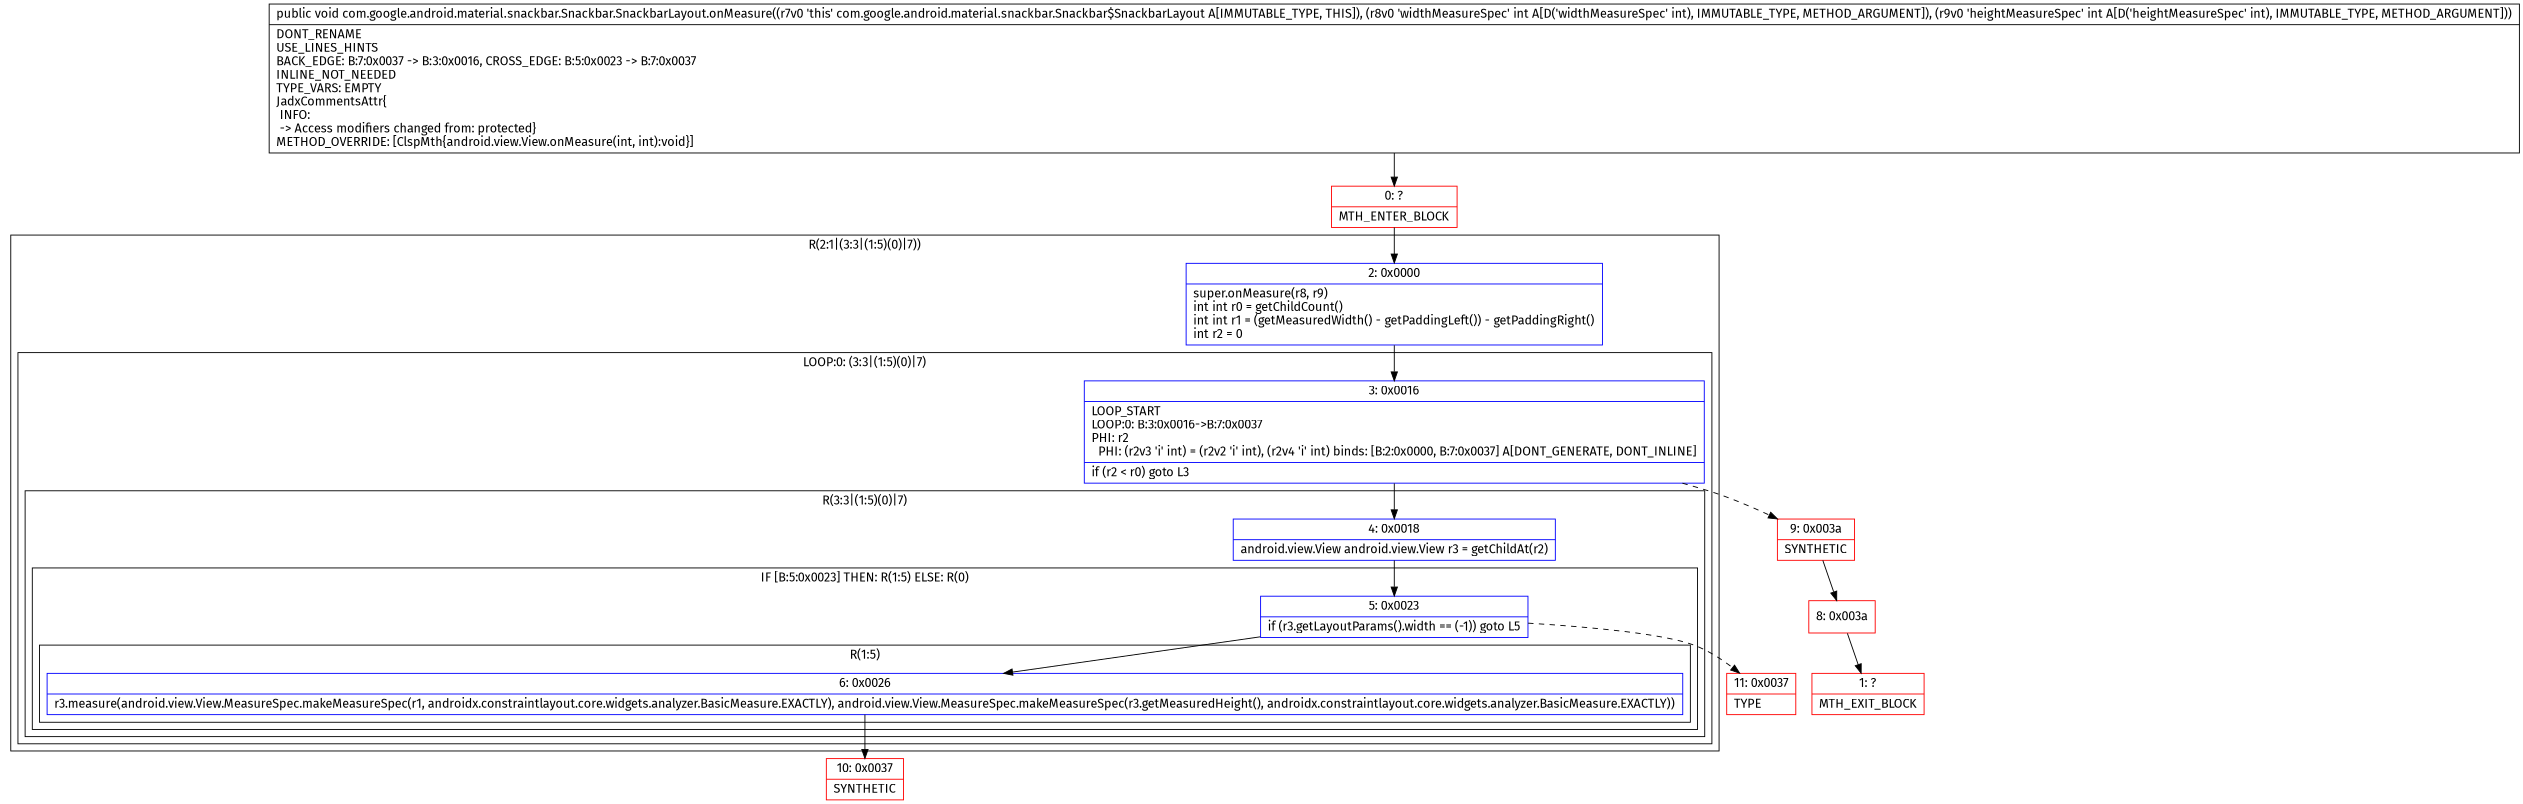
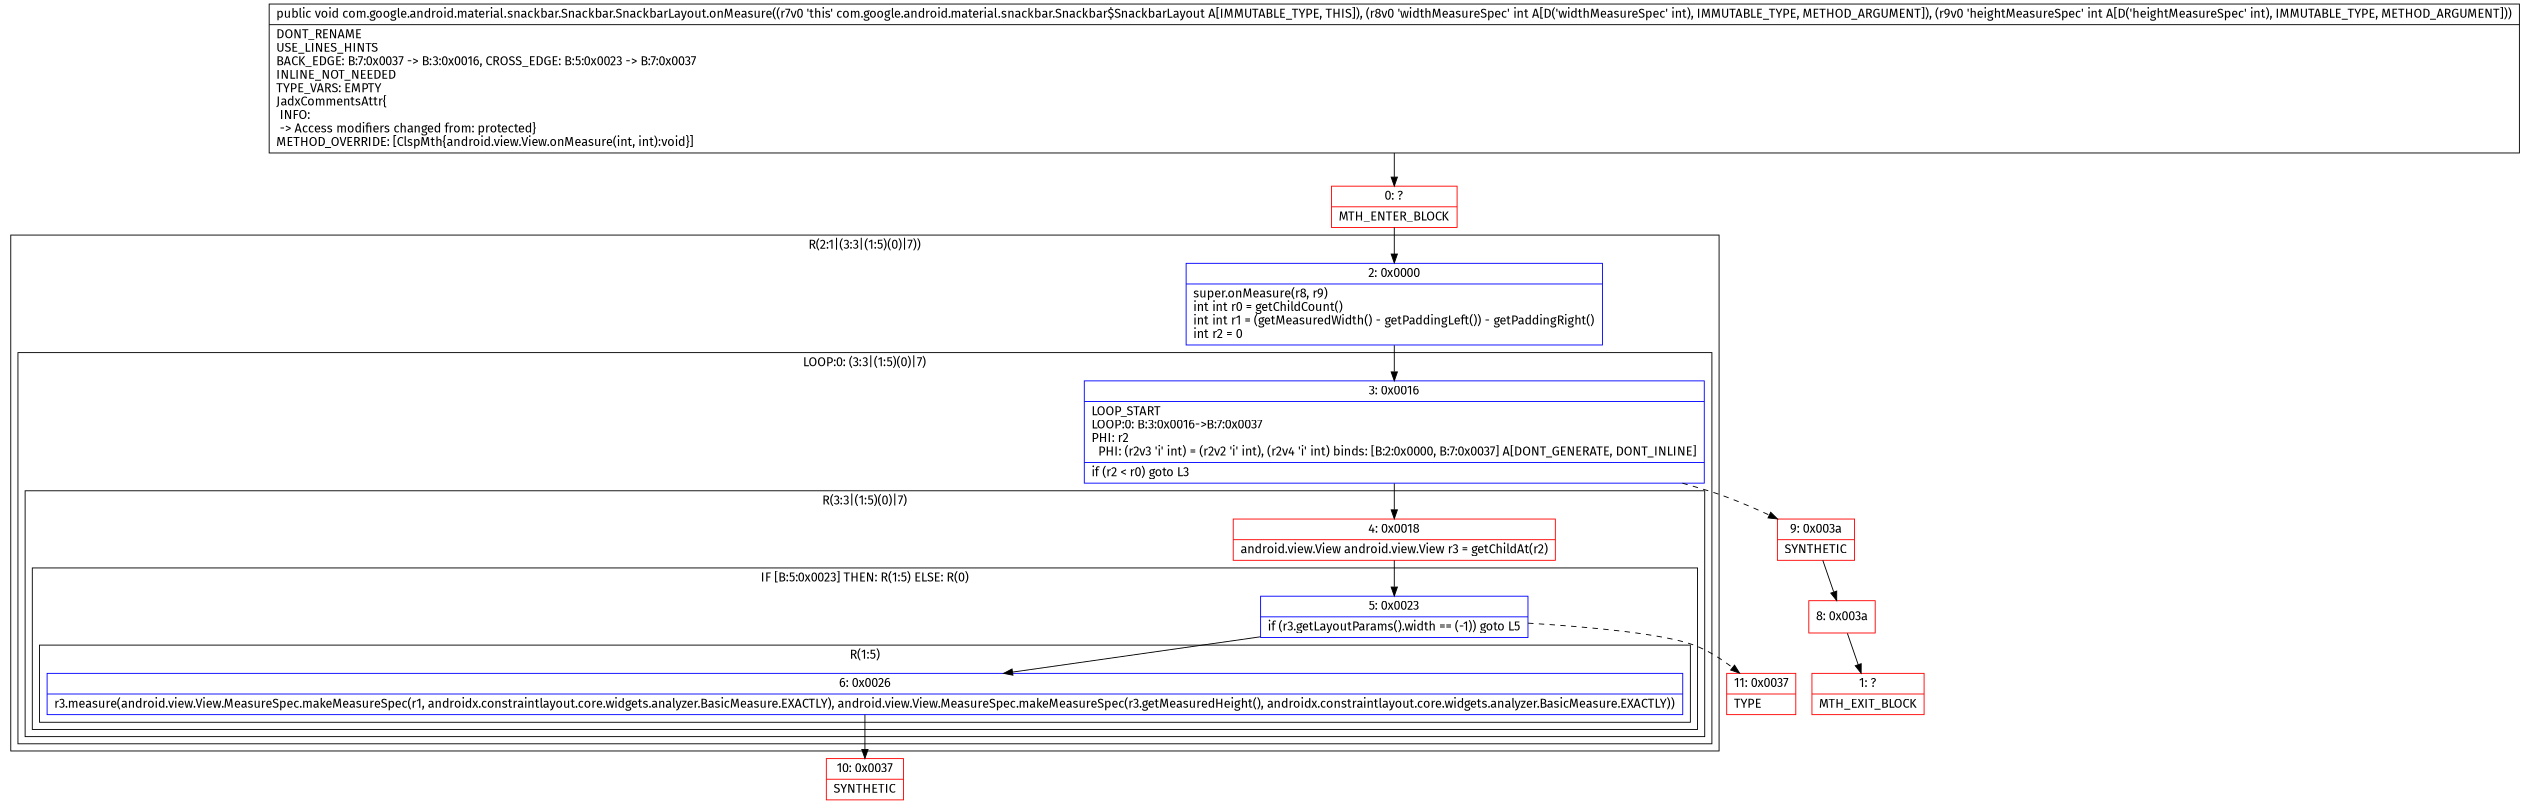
(1394, 540) -> (1394, 540)
